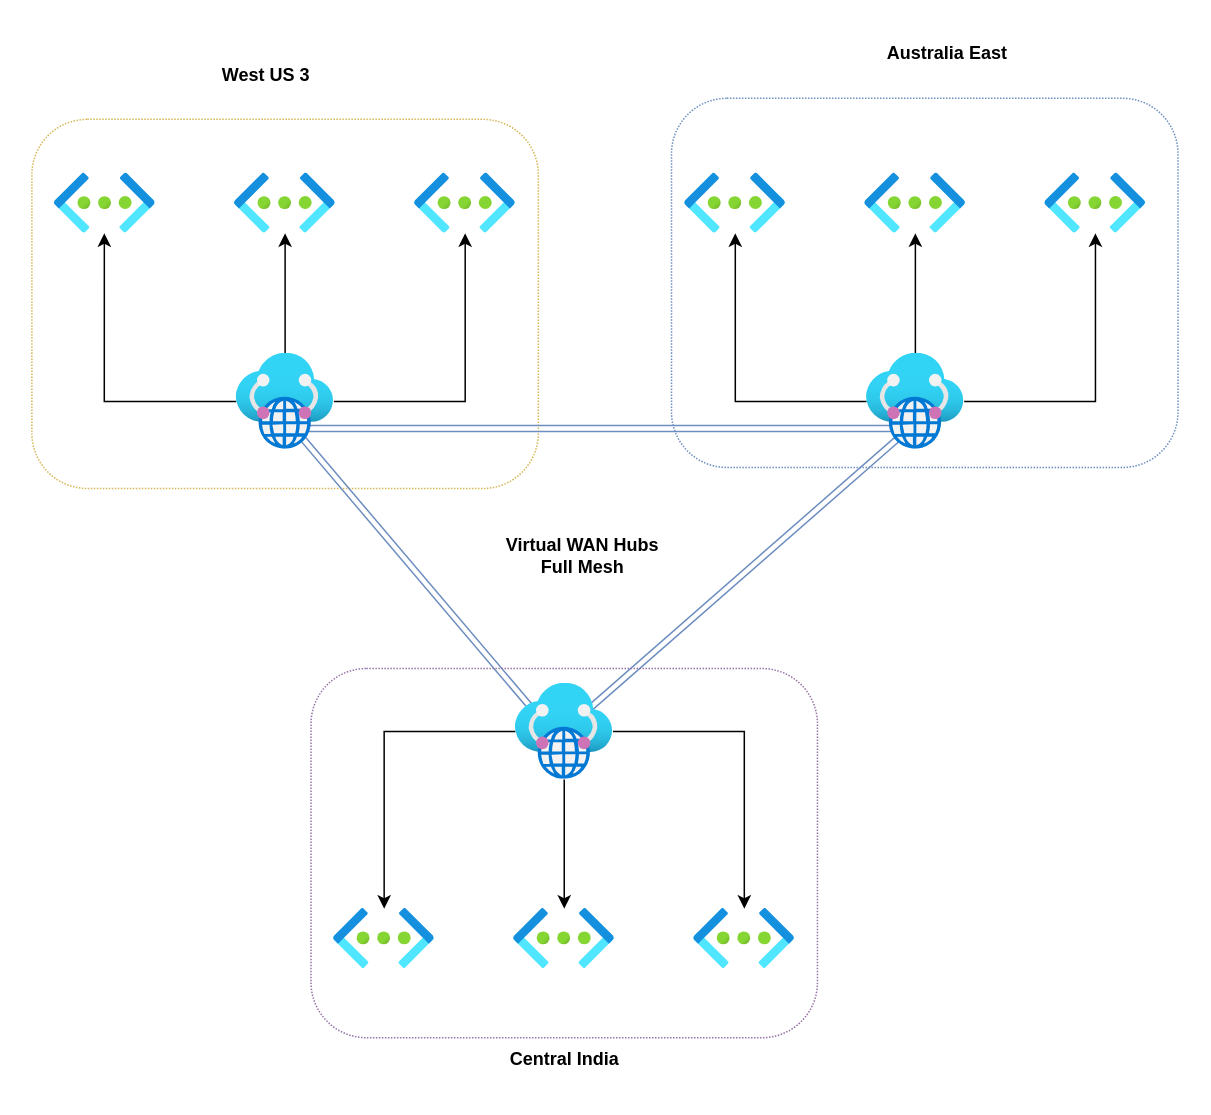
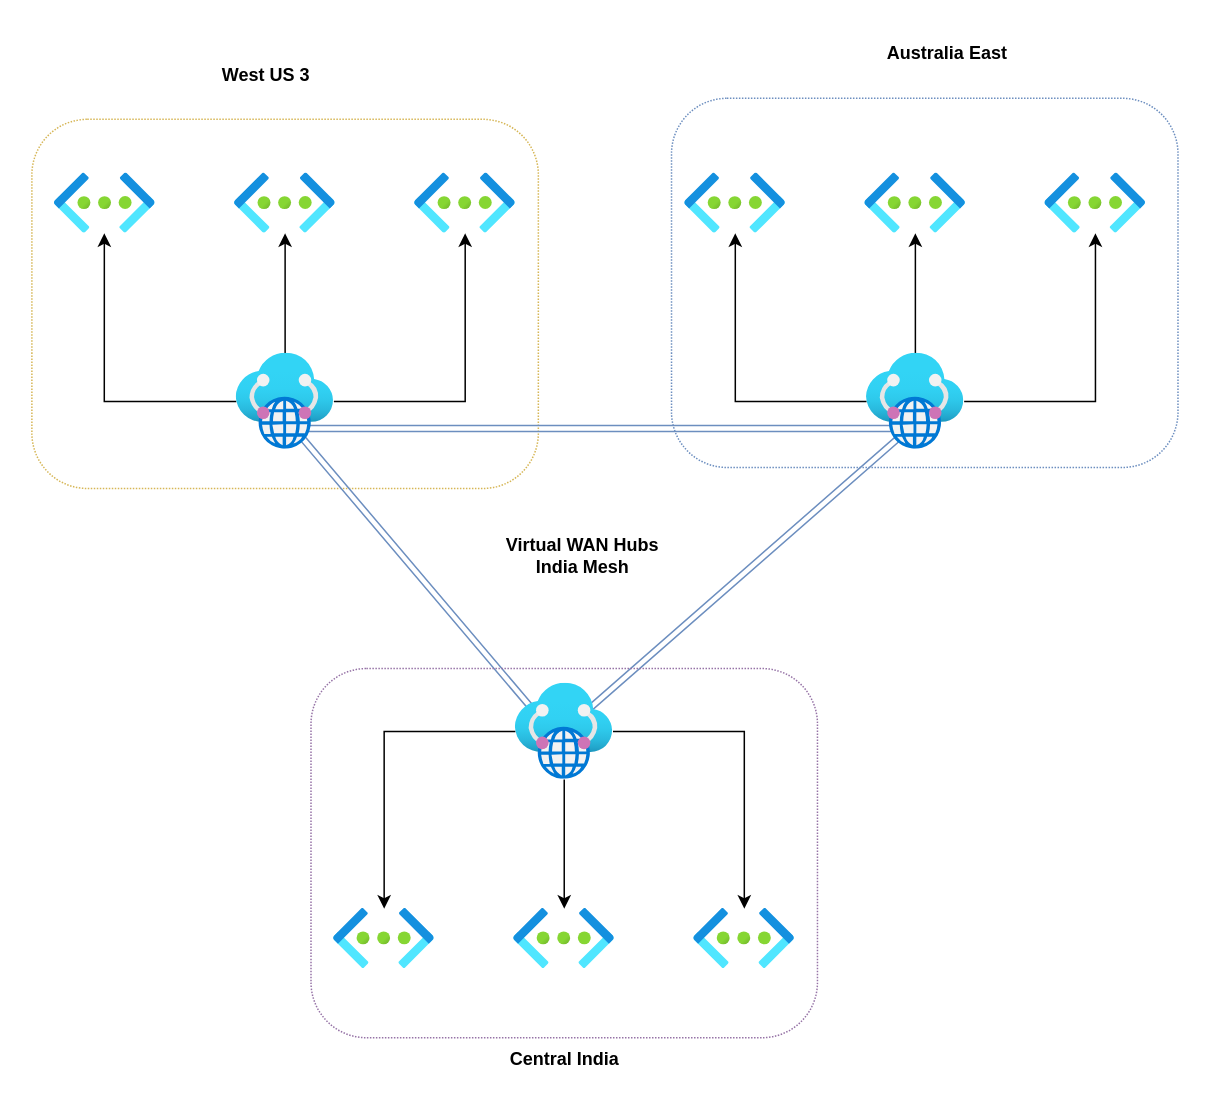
(583, 556) -> (583, 556)
